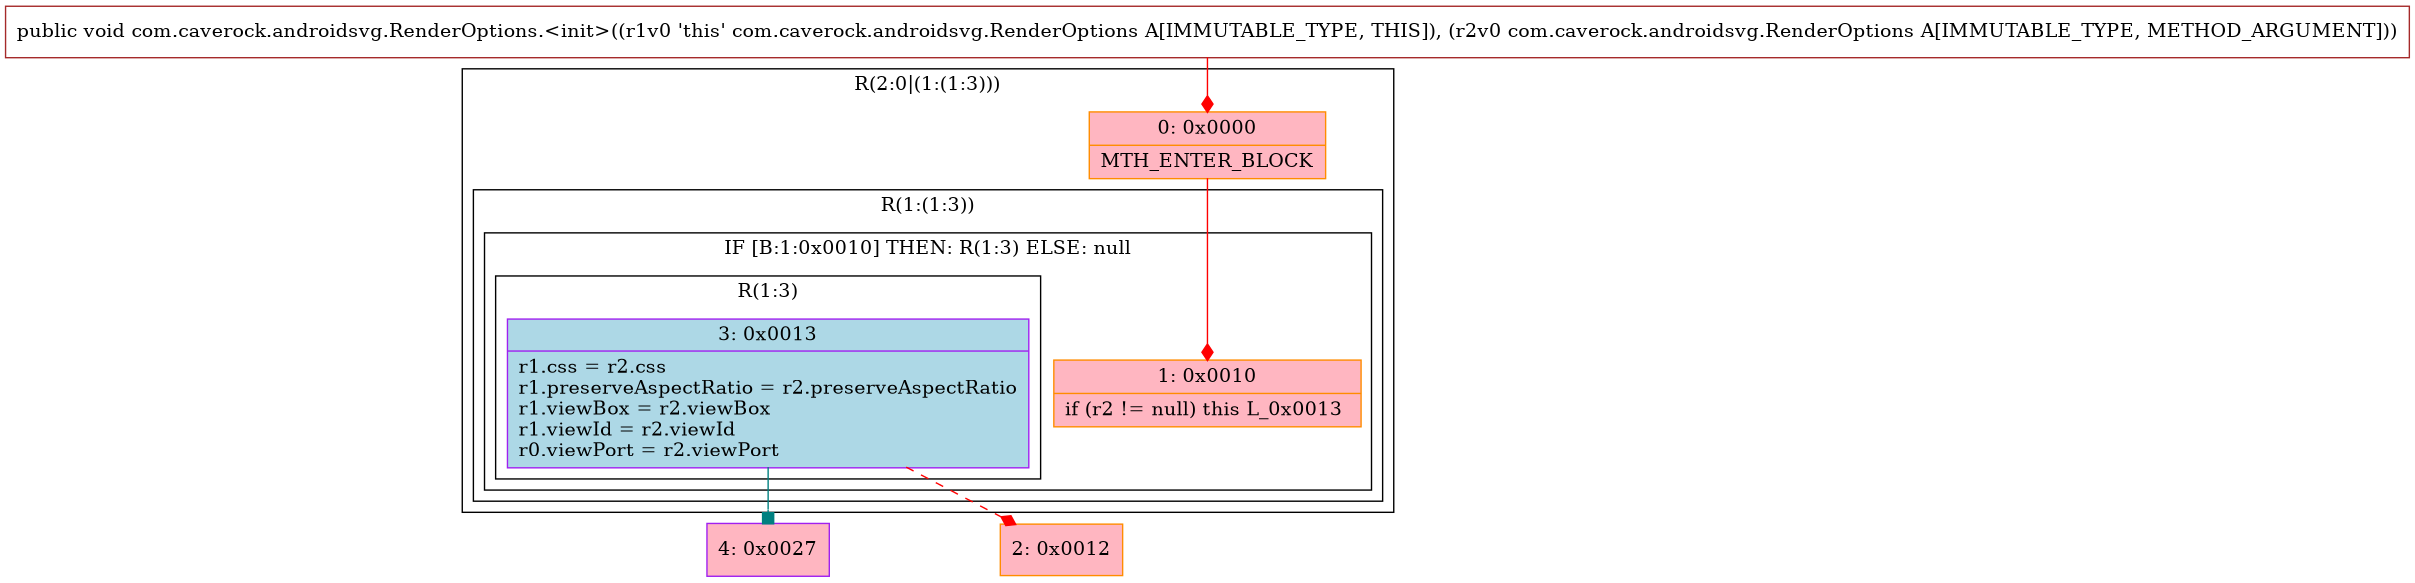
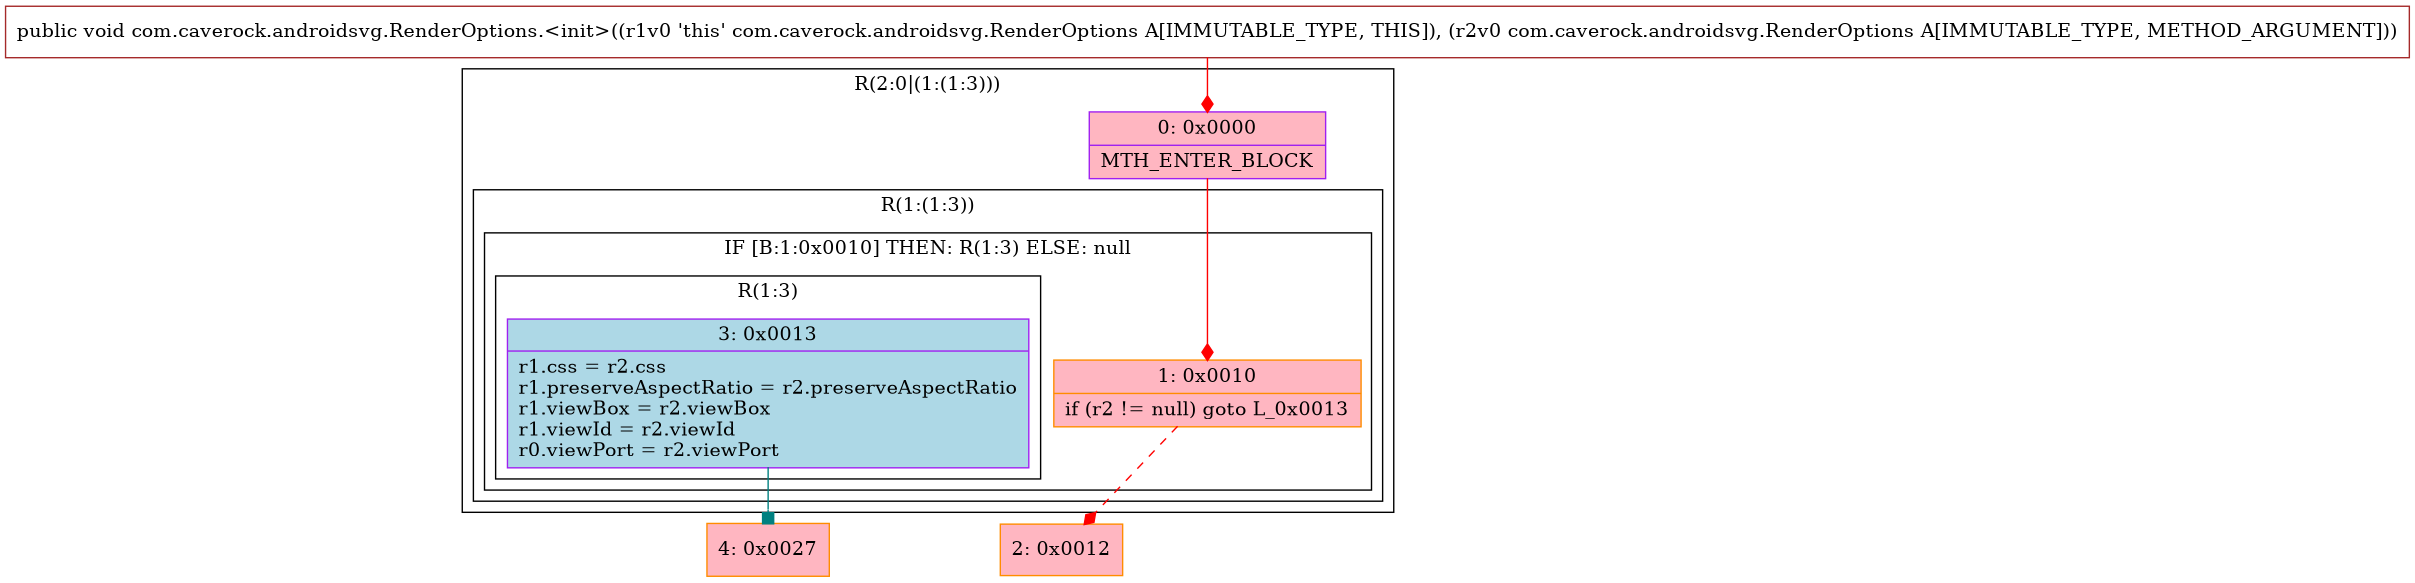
(1207, 145) -> (1207, 145)
(1204, 409) -> (1207, 409)
(953, 492) -> (1137, 469)
(768, 550) -> (768, 550)
